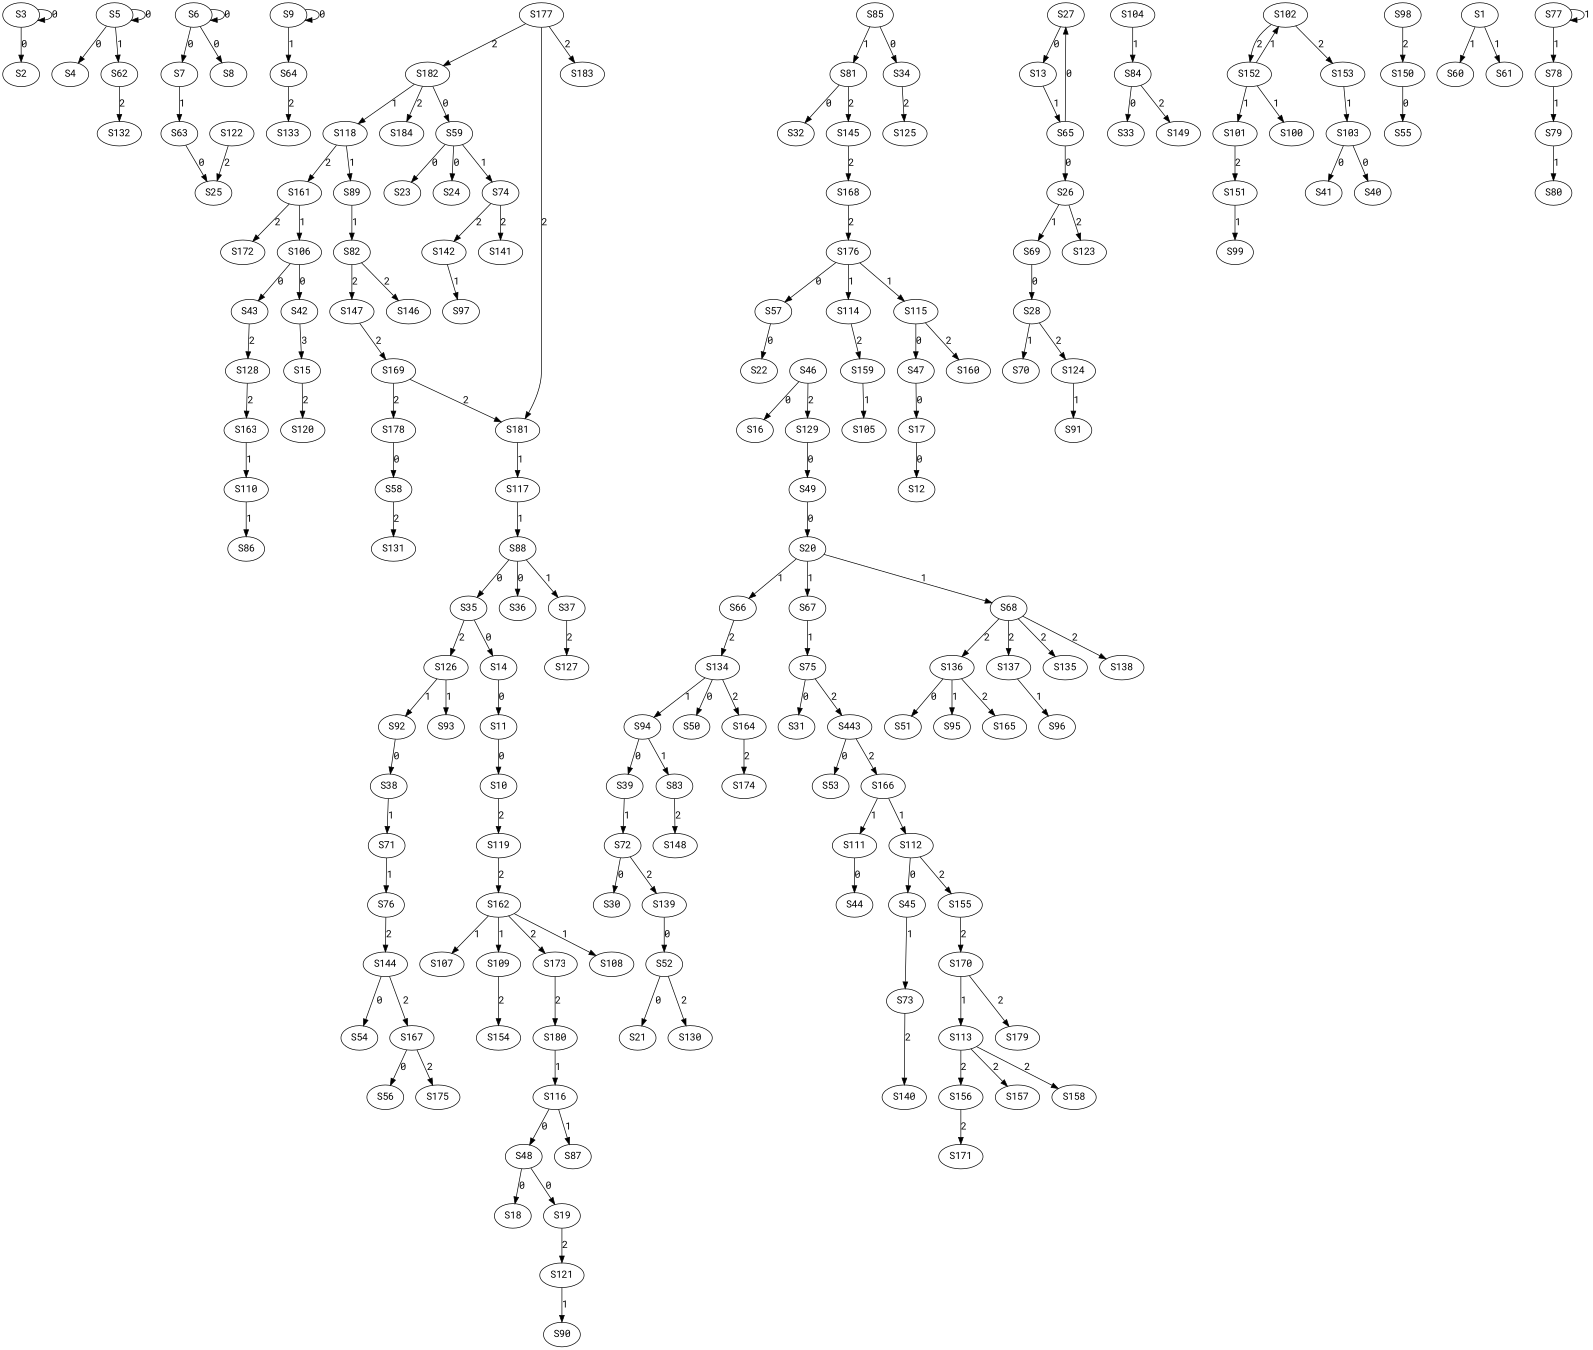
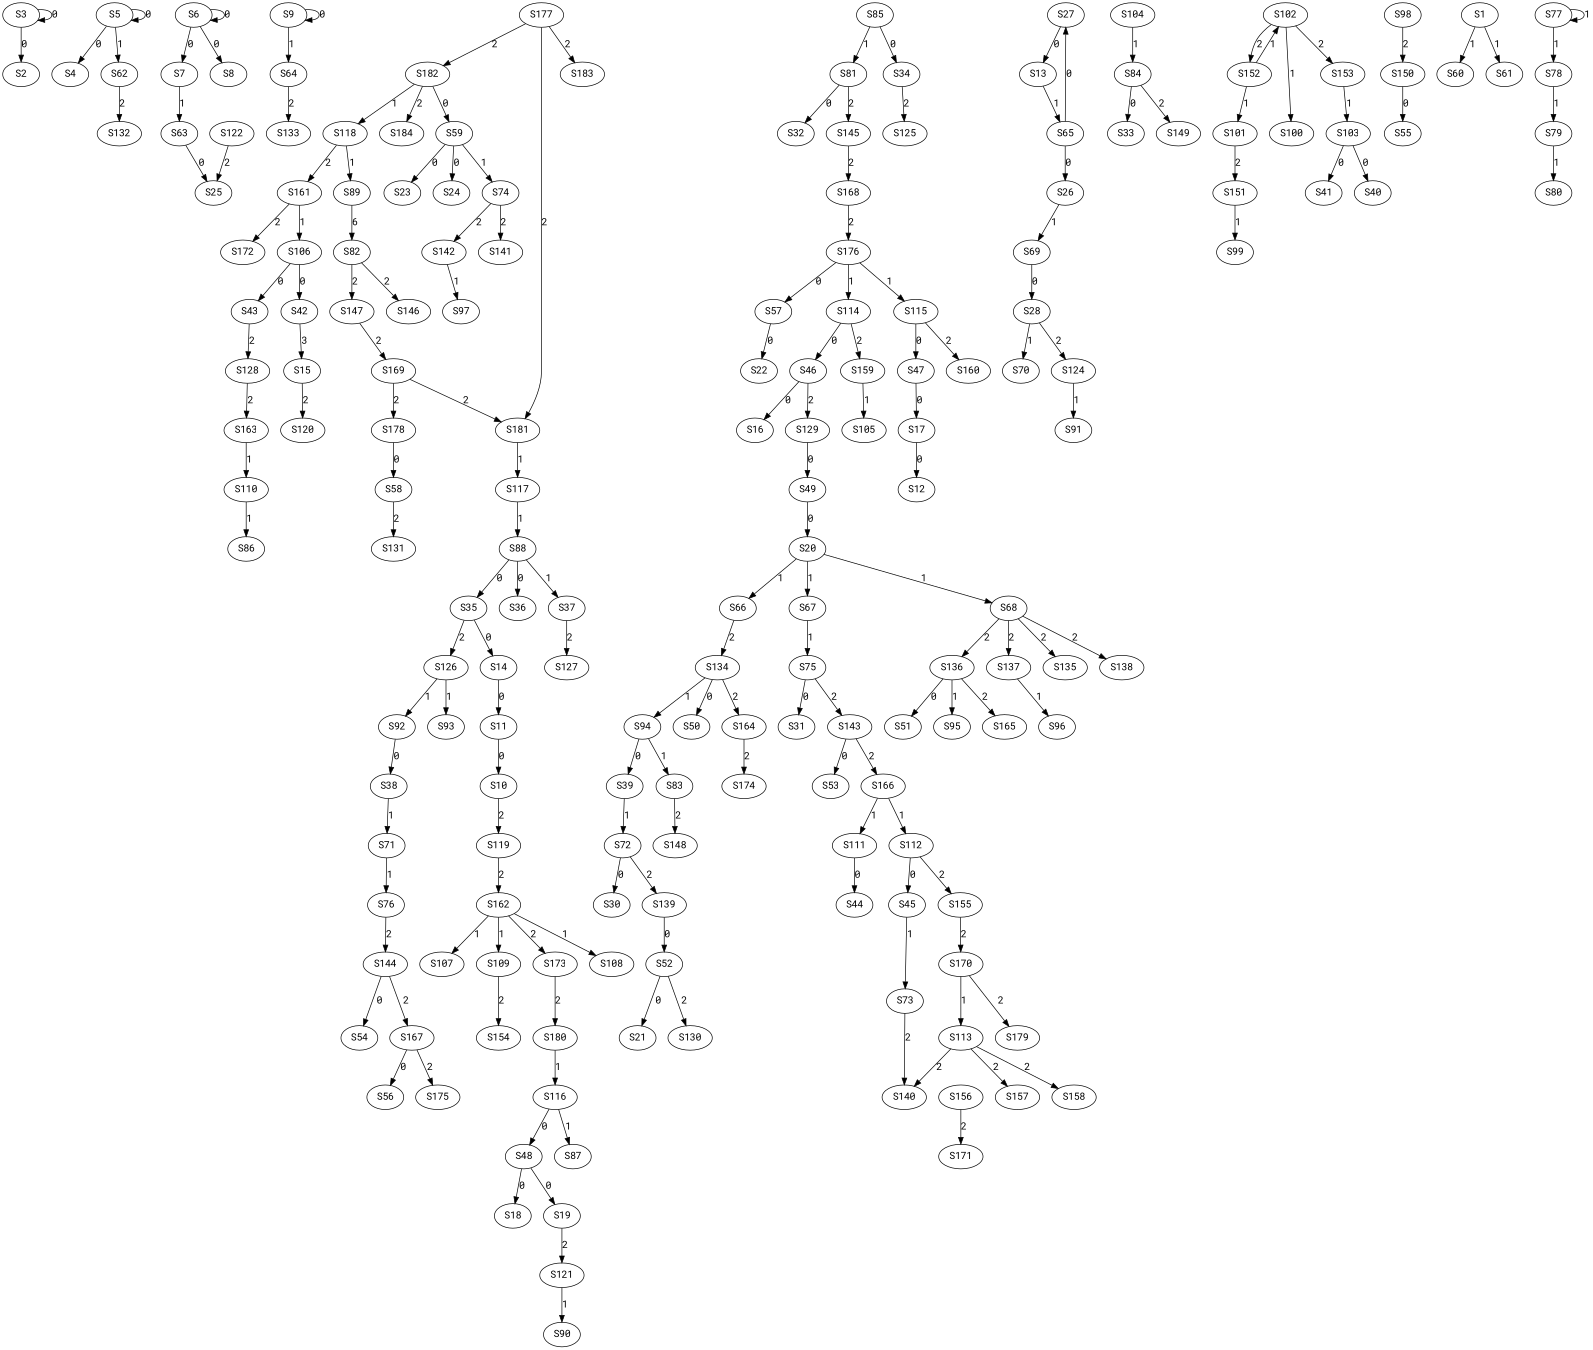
(1268, 101) -> (1288, 71)
(355, 223) -> (355, 223)
(1084, 252) -> none
none -> (830, 339)
(850, 727) -> (850, 727)
(961, 1064) -> (935, 1065)
